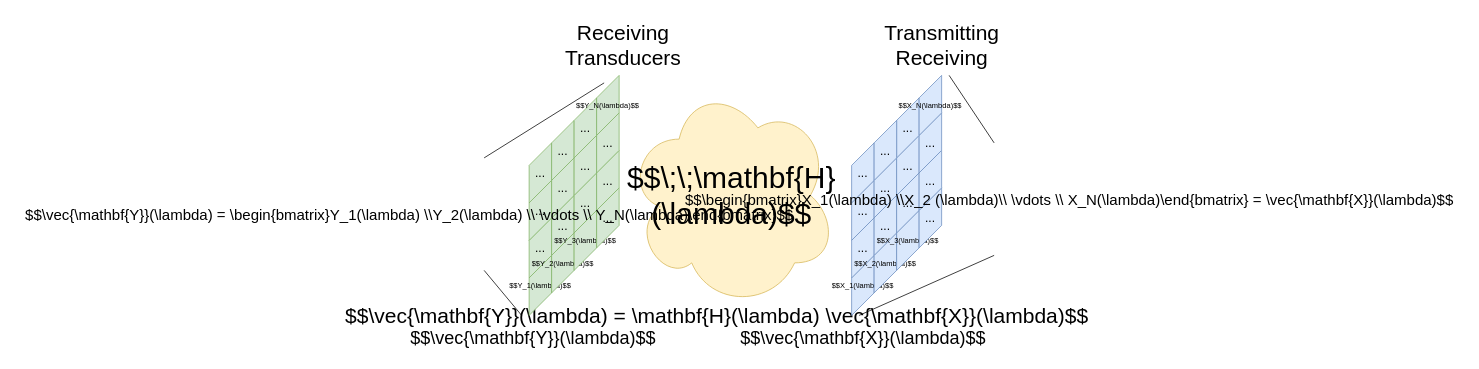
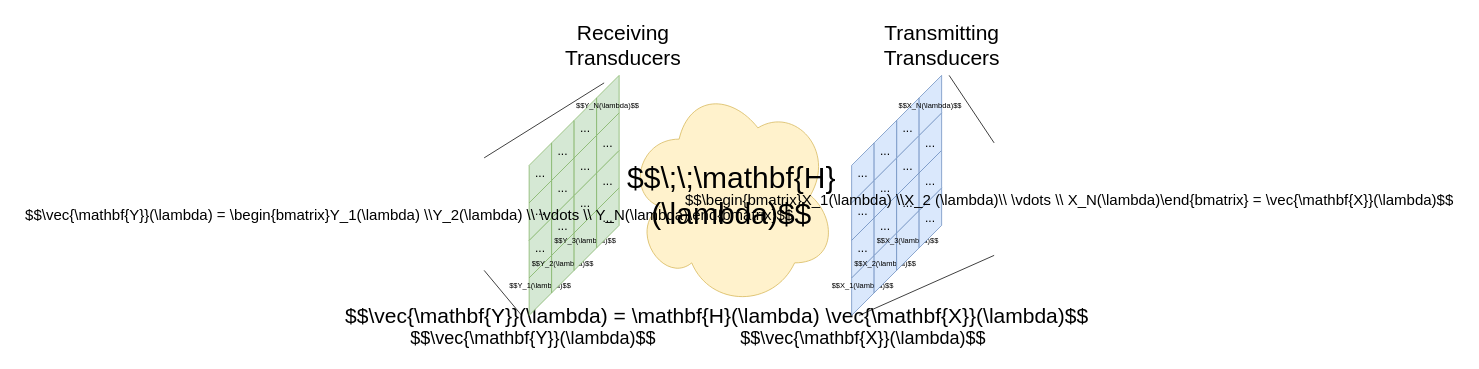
(942, 45) -> (942, 45)
